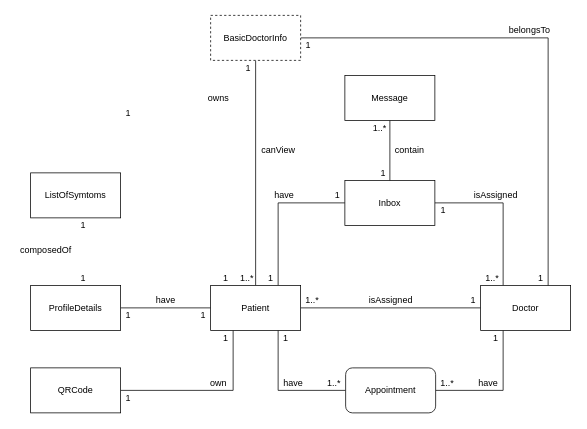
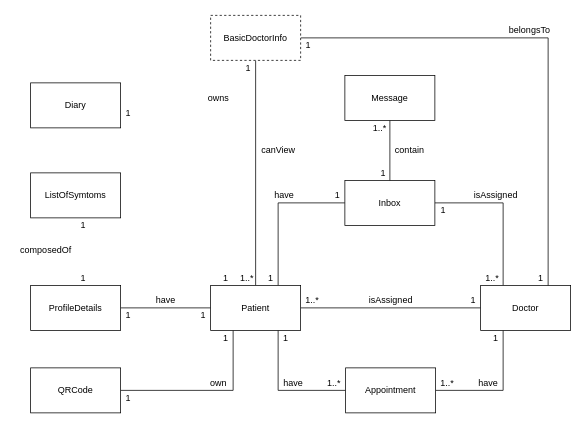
none -> (75, 105)
(390, 390) -> (390, 390)
